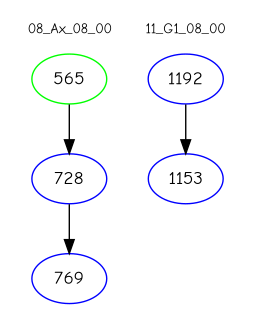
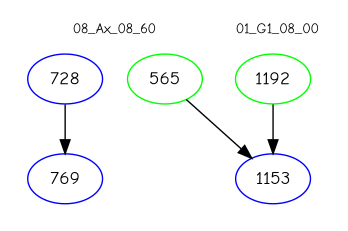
(70, 30) -> (115, 30)
(186, 30) -> (278, 30)
(186, 79) -> (273, 79)
(69, 122) -> (204, 116)
